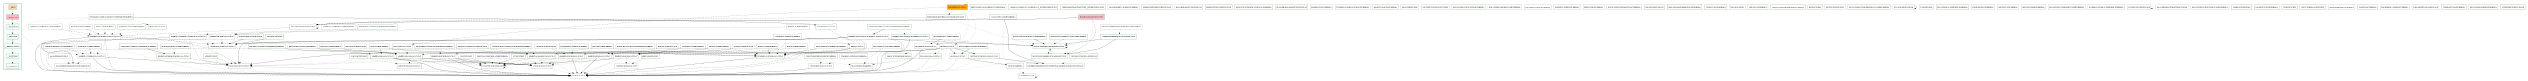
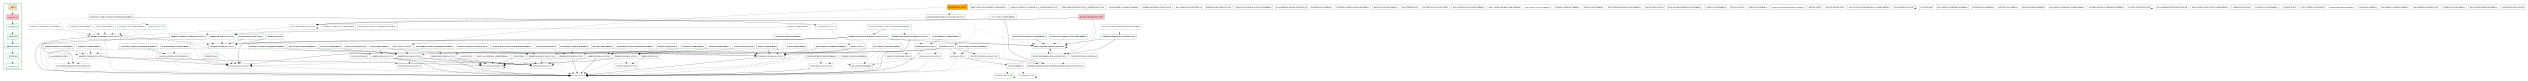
(964, 35) -> (918, 42)
(174, 56) -> (174, 56)
(329, 74) -> (293, 61)
none -> (1004, 76)
